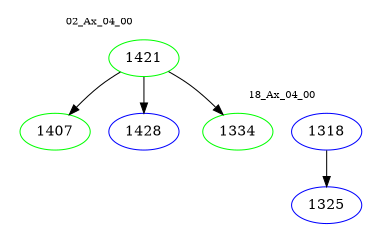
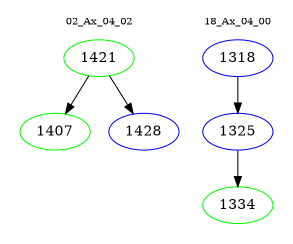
(100, 22) -> (100, 22)
(201, 94) -> (238, 163)
